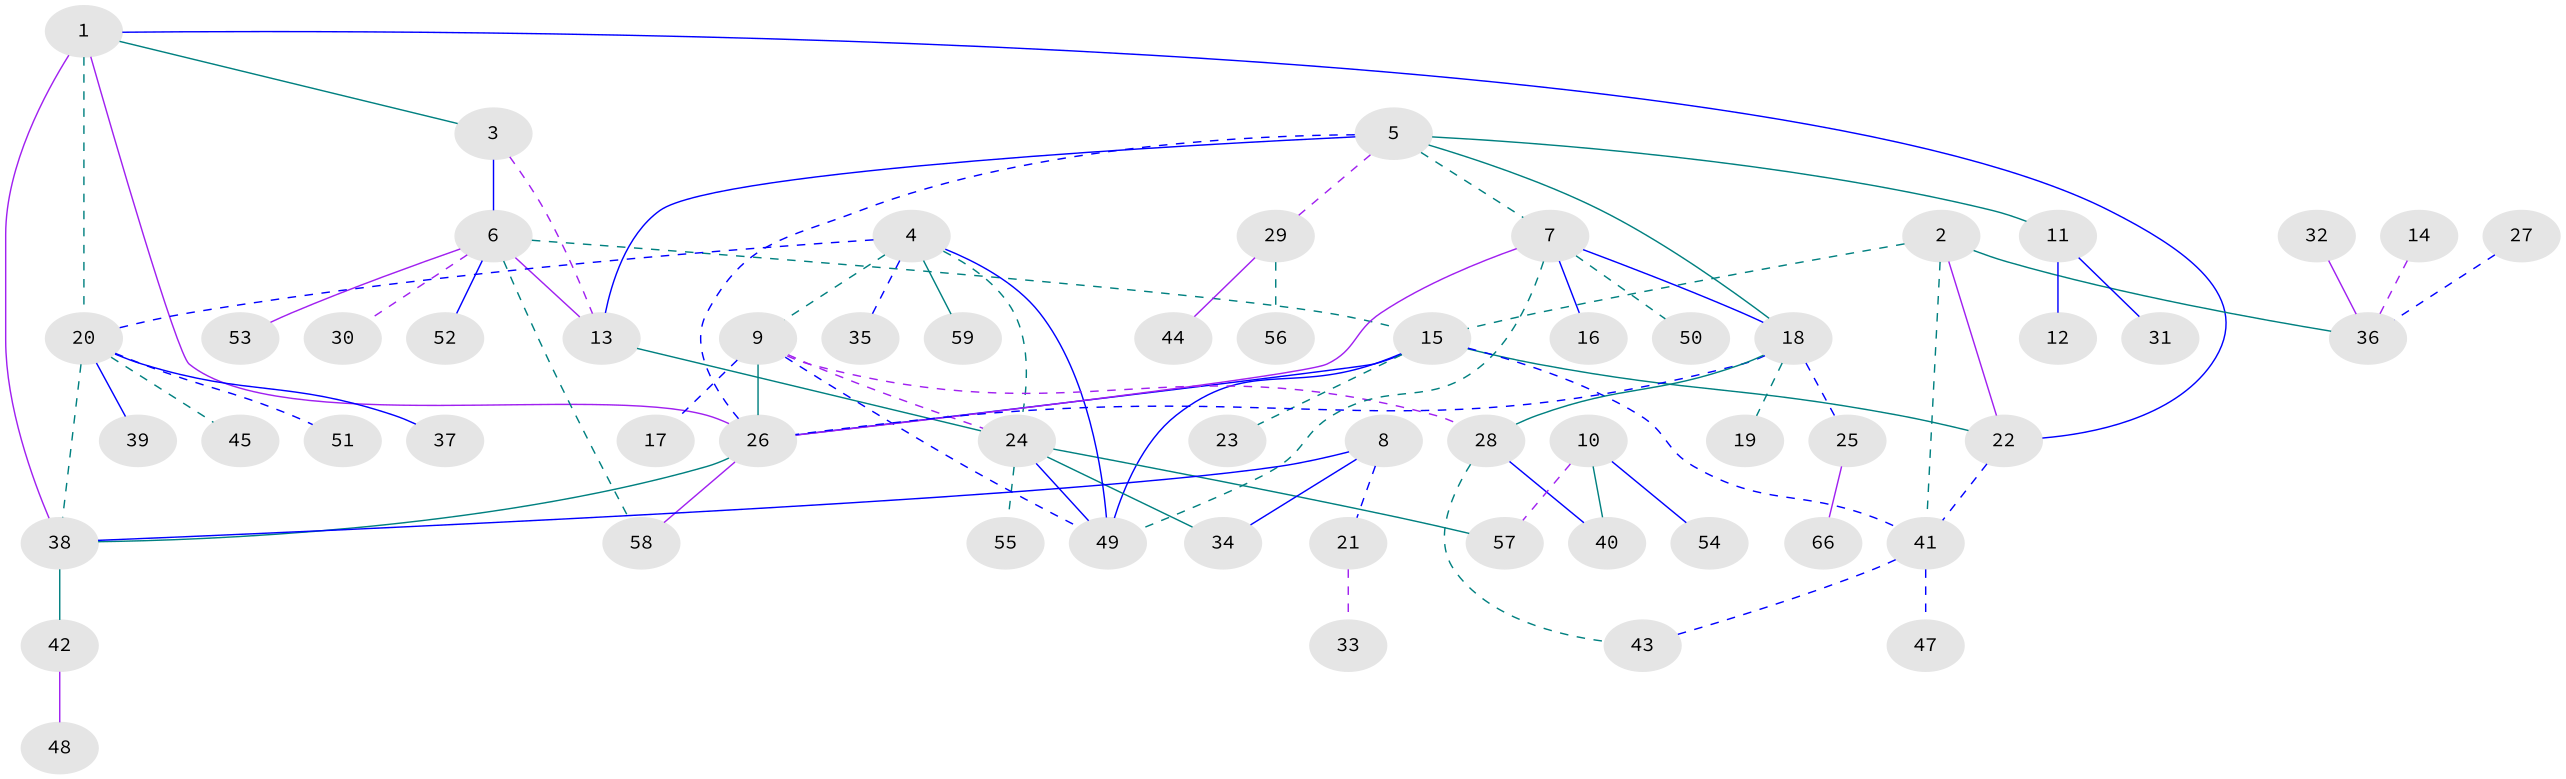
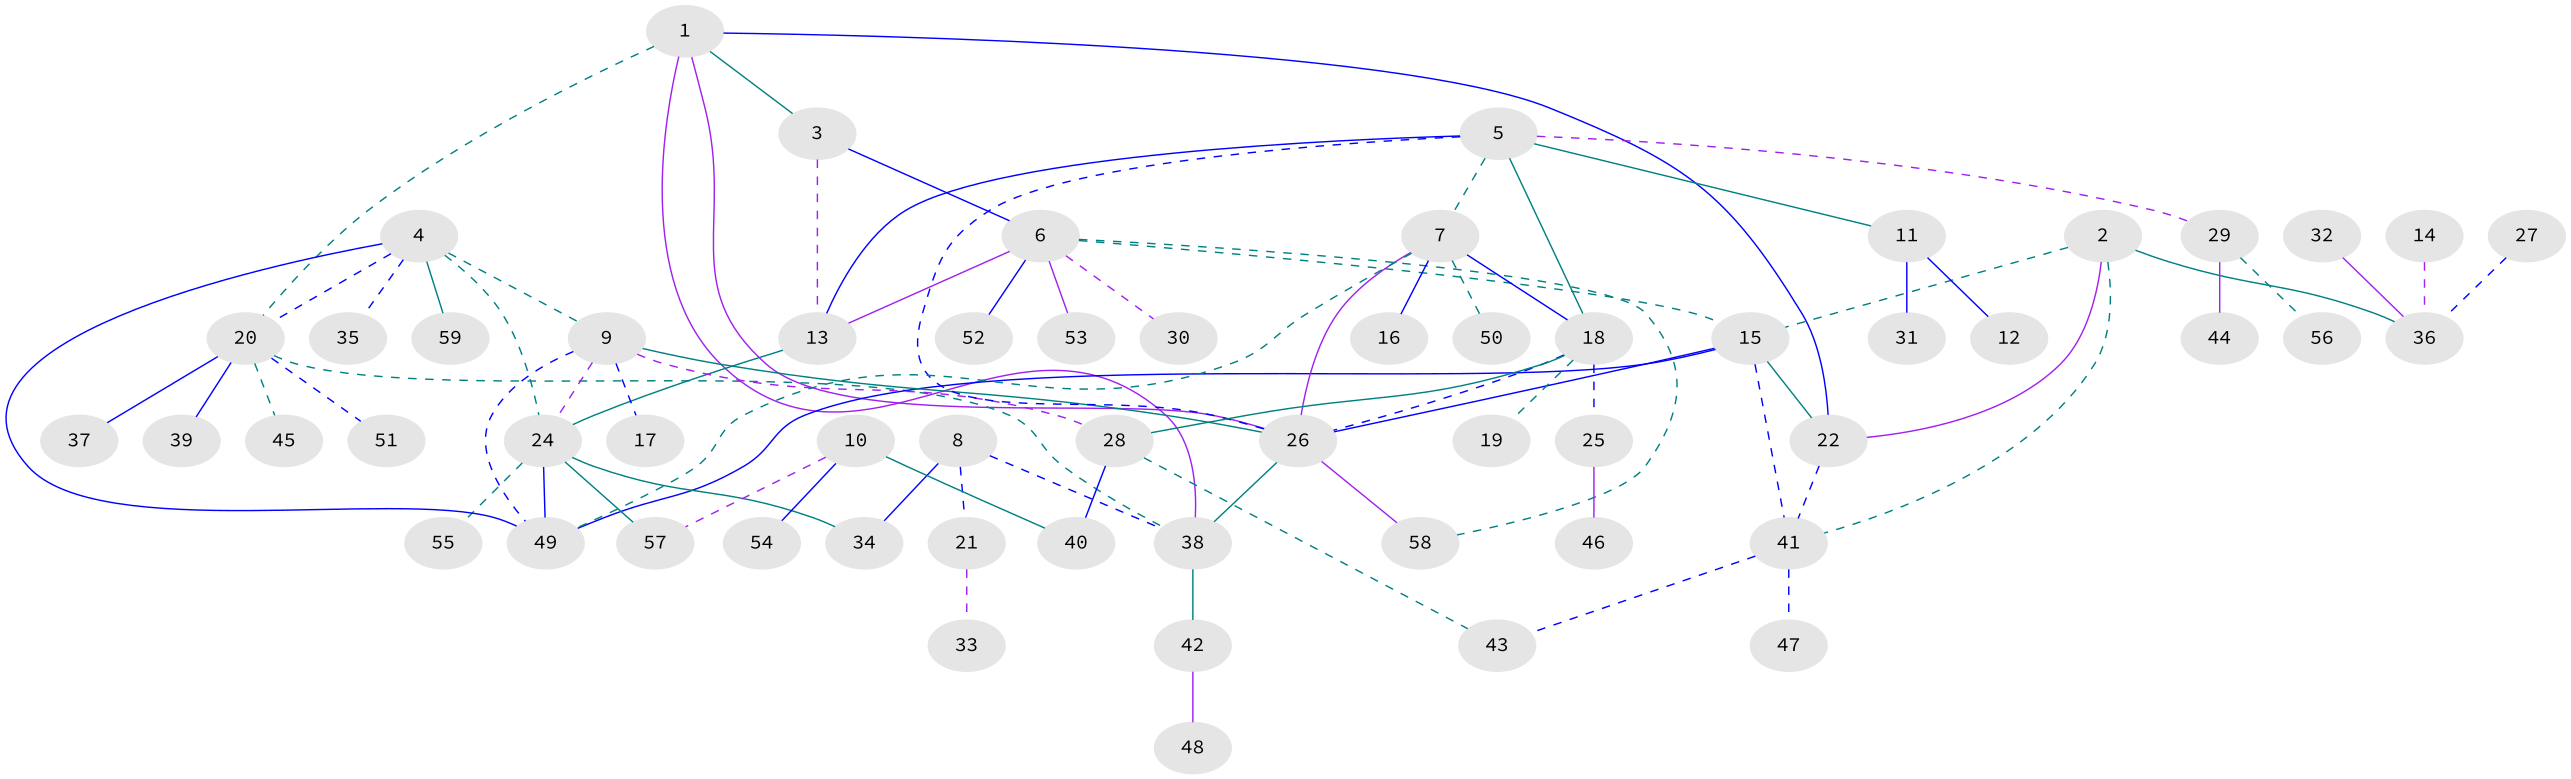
(1227, 441) -> none
(725, 510) -> (1076, 492)
(1823, 543) -> (1594, 543)
